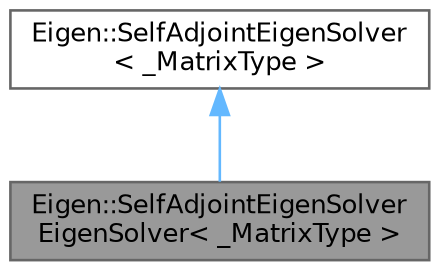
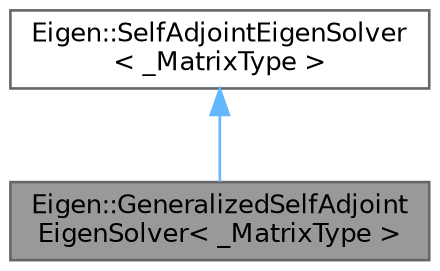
(220, 221) -> (220, 221)
